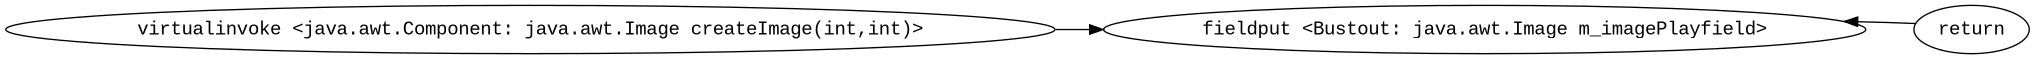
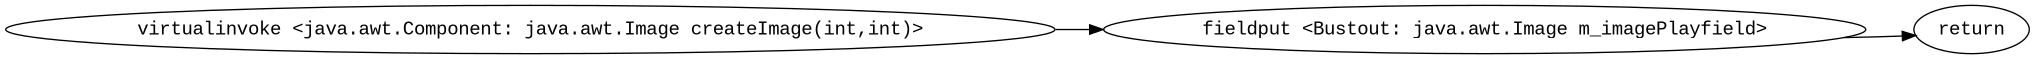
(1887, 22) -> (1873, 37)
